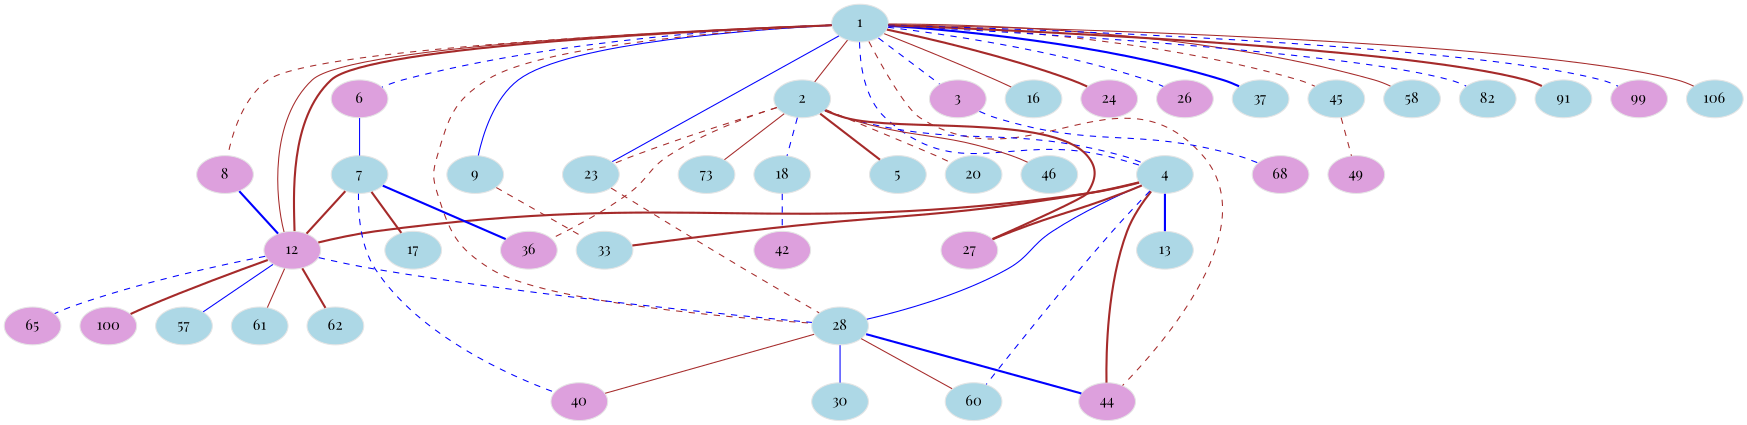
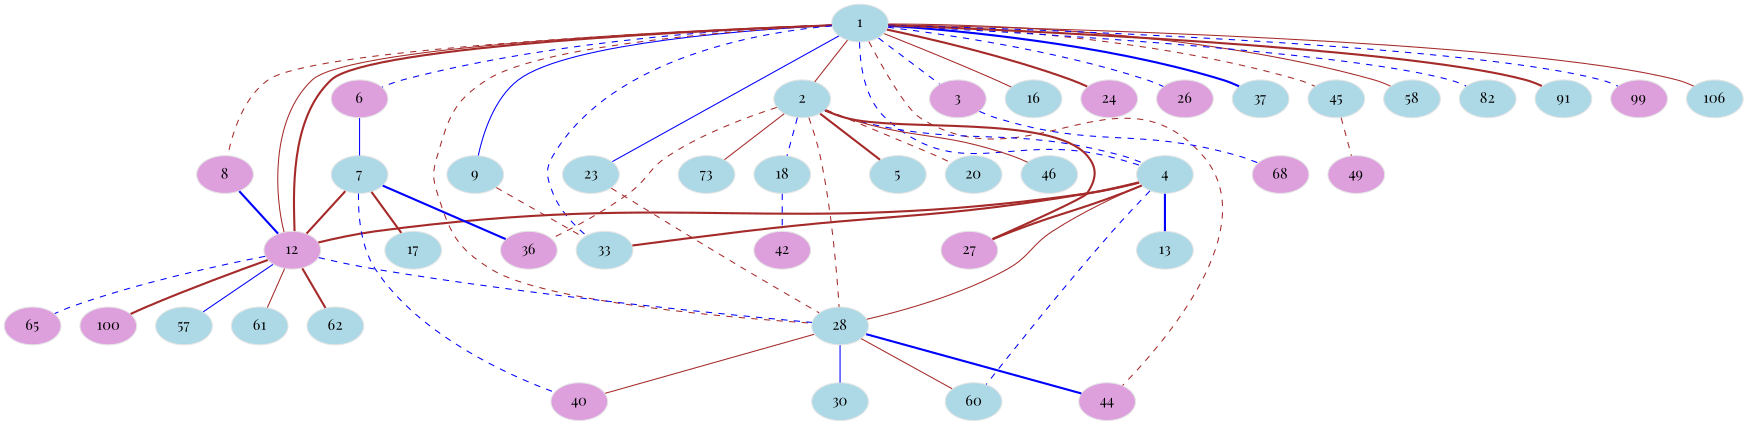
none -> (635, 81)
(691, 135) -> (829, 207)
(1011, 267) -> (1011, 267)
(1114, 283) -> none
